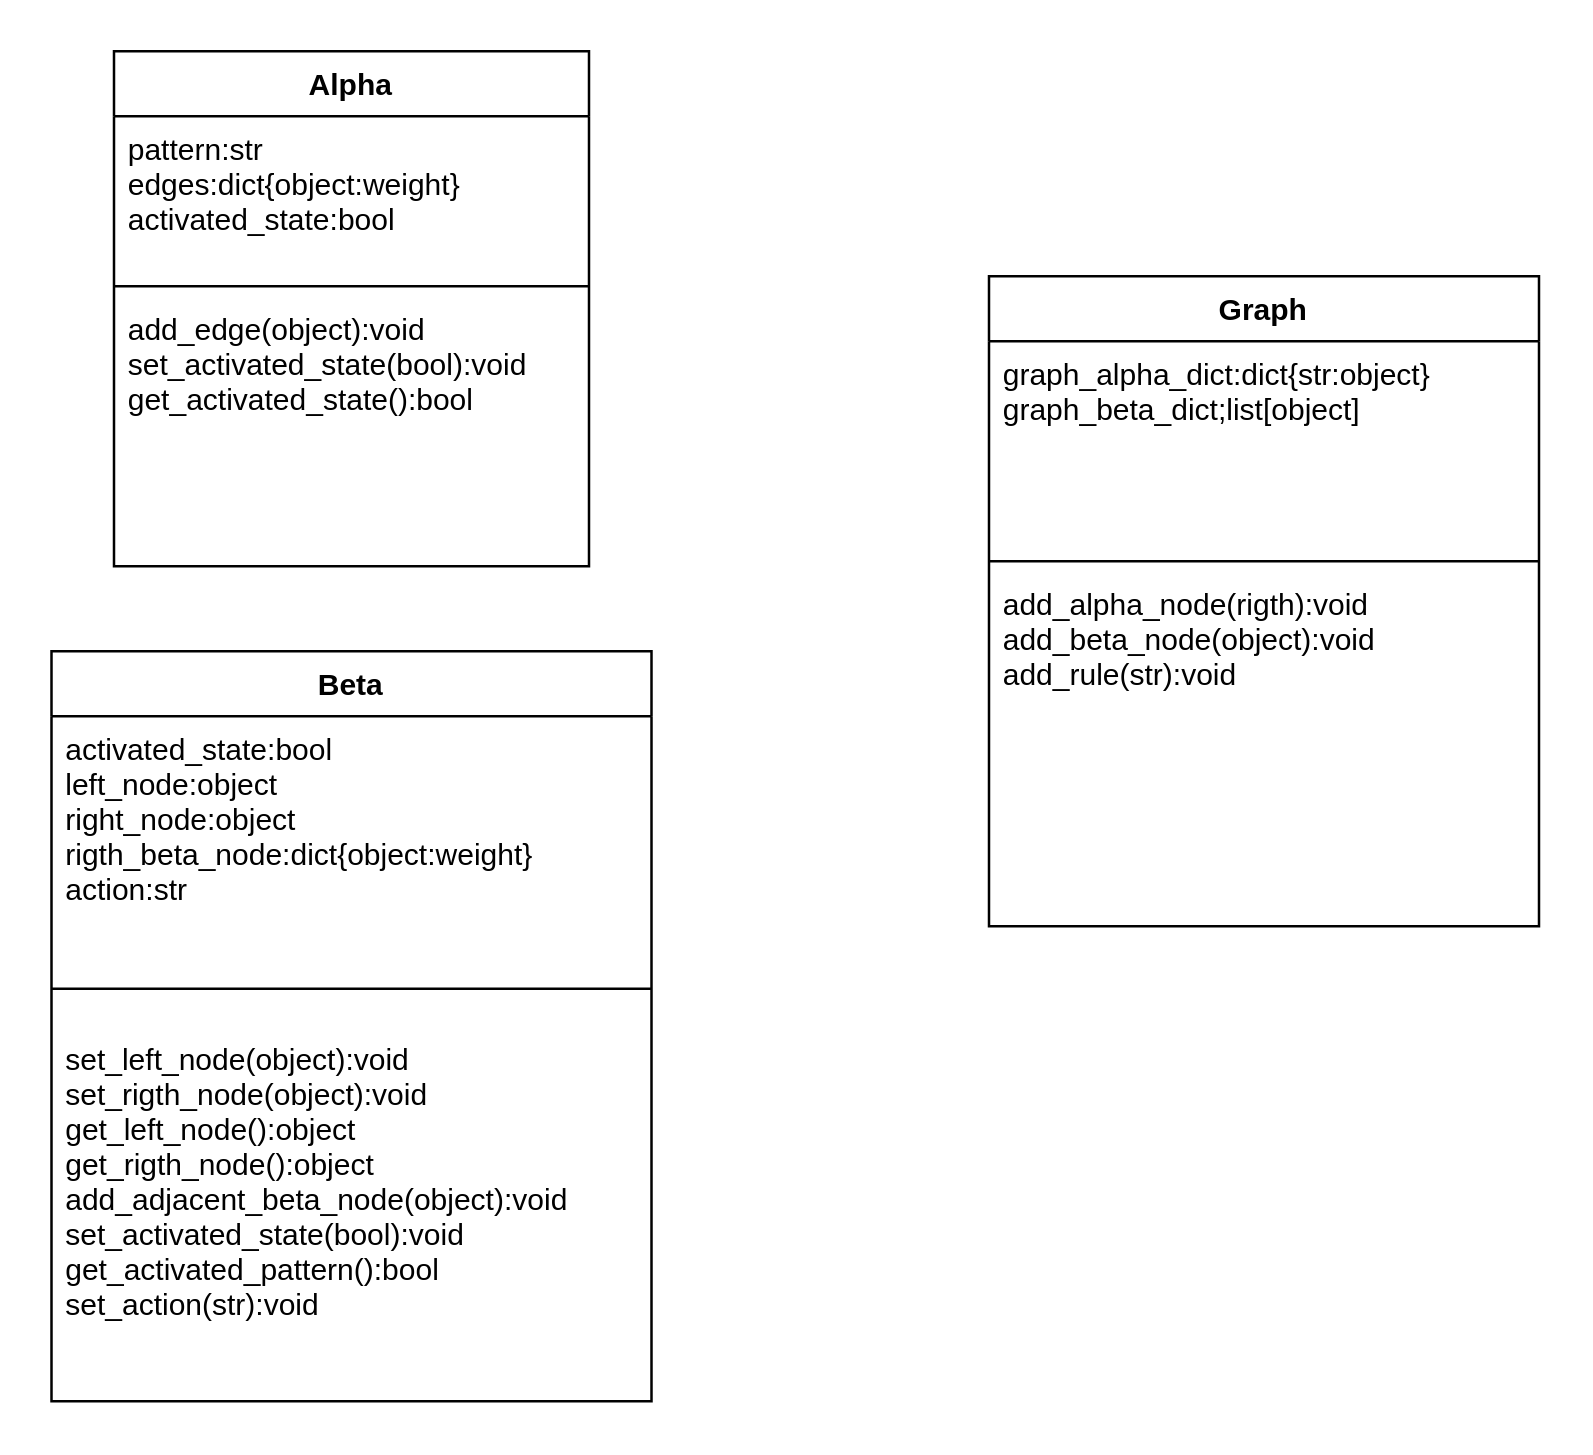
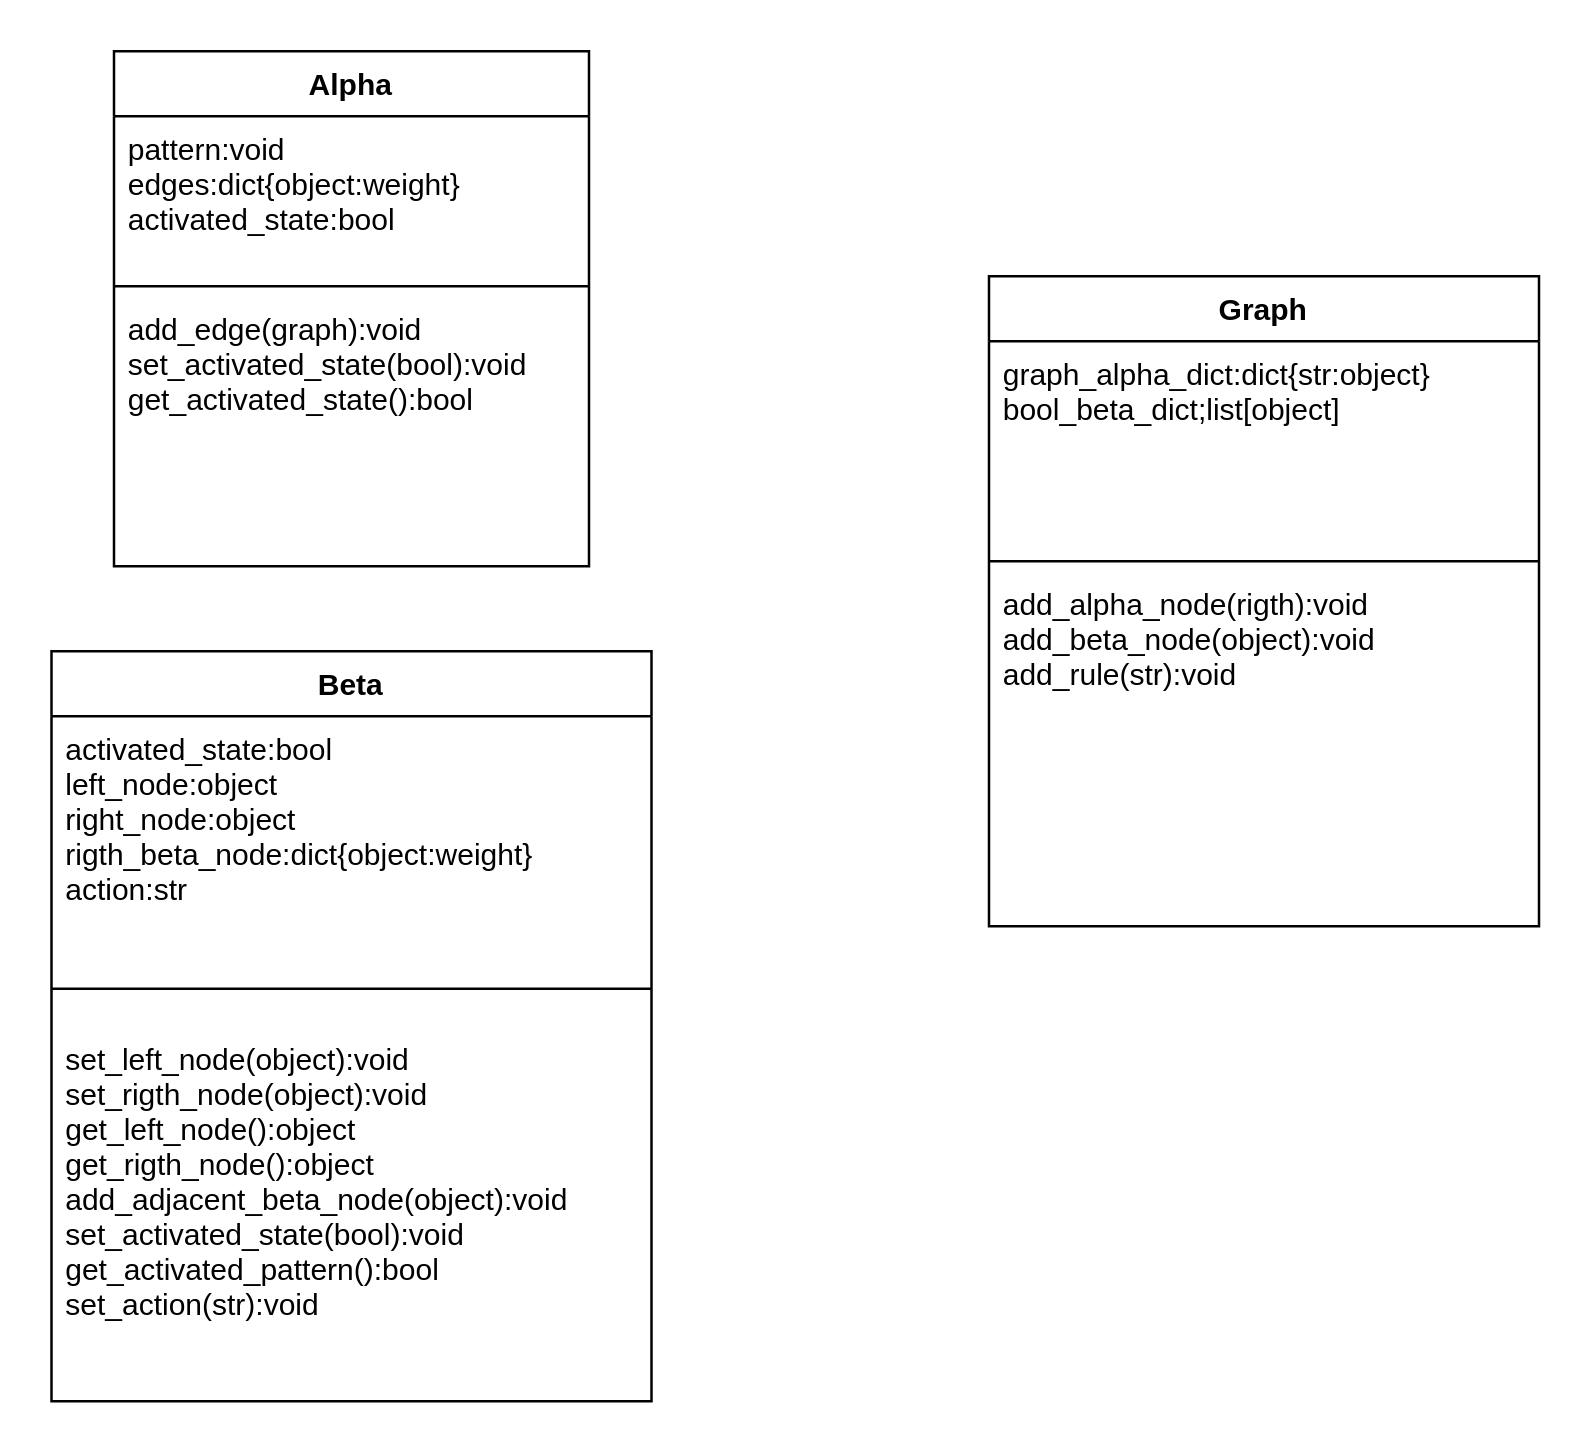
(216, 150) -> (221, 150)
(296, 330) -> (288, 330)
(1260, 375) -> (1260, 375)
